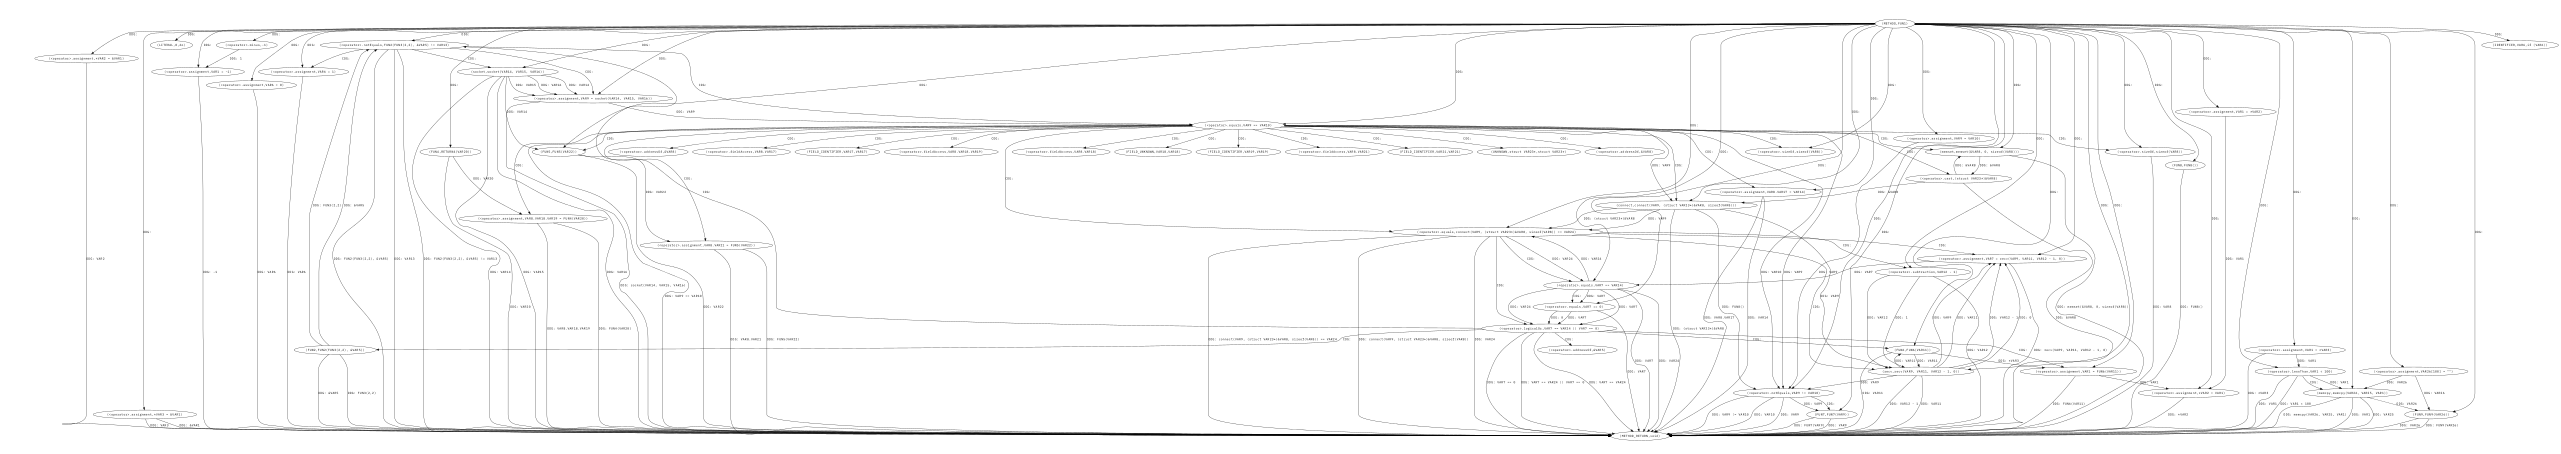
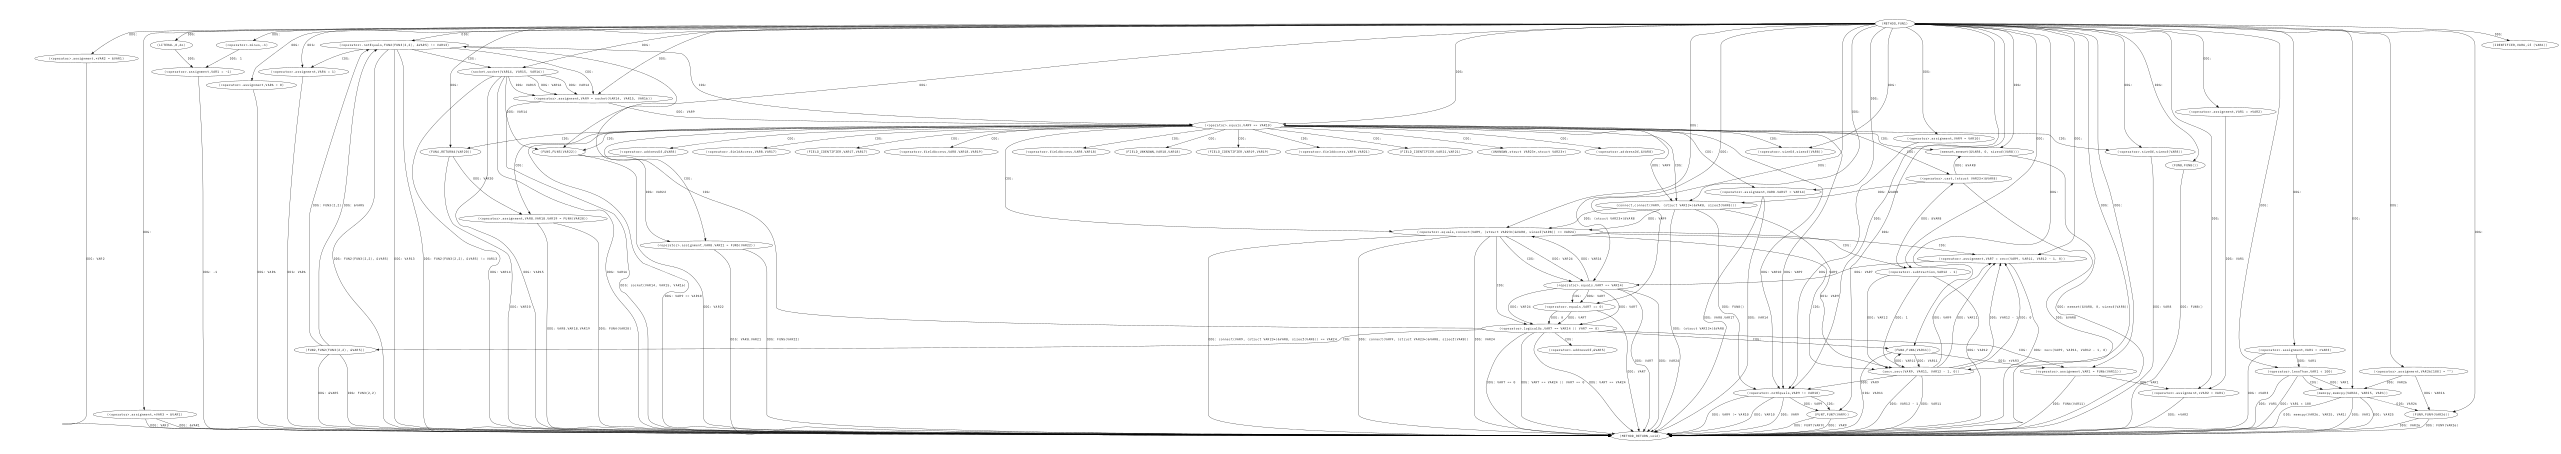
(1025, 26) -> (183, 58)
none -> (830, 128)
(1979, 166) -> (1915, 223)
